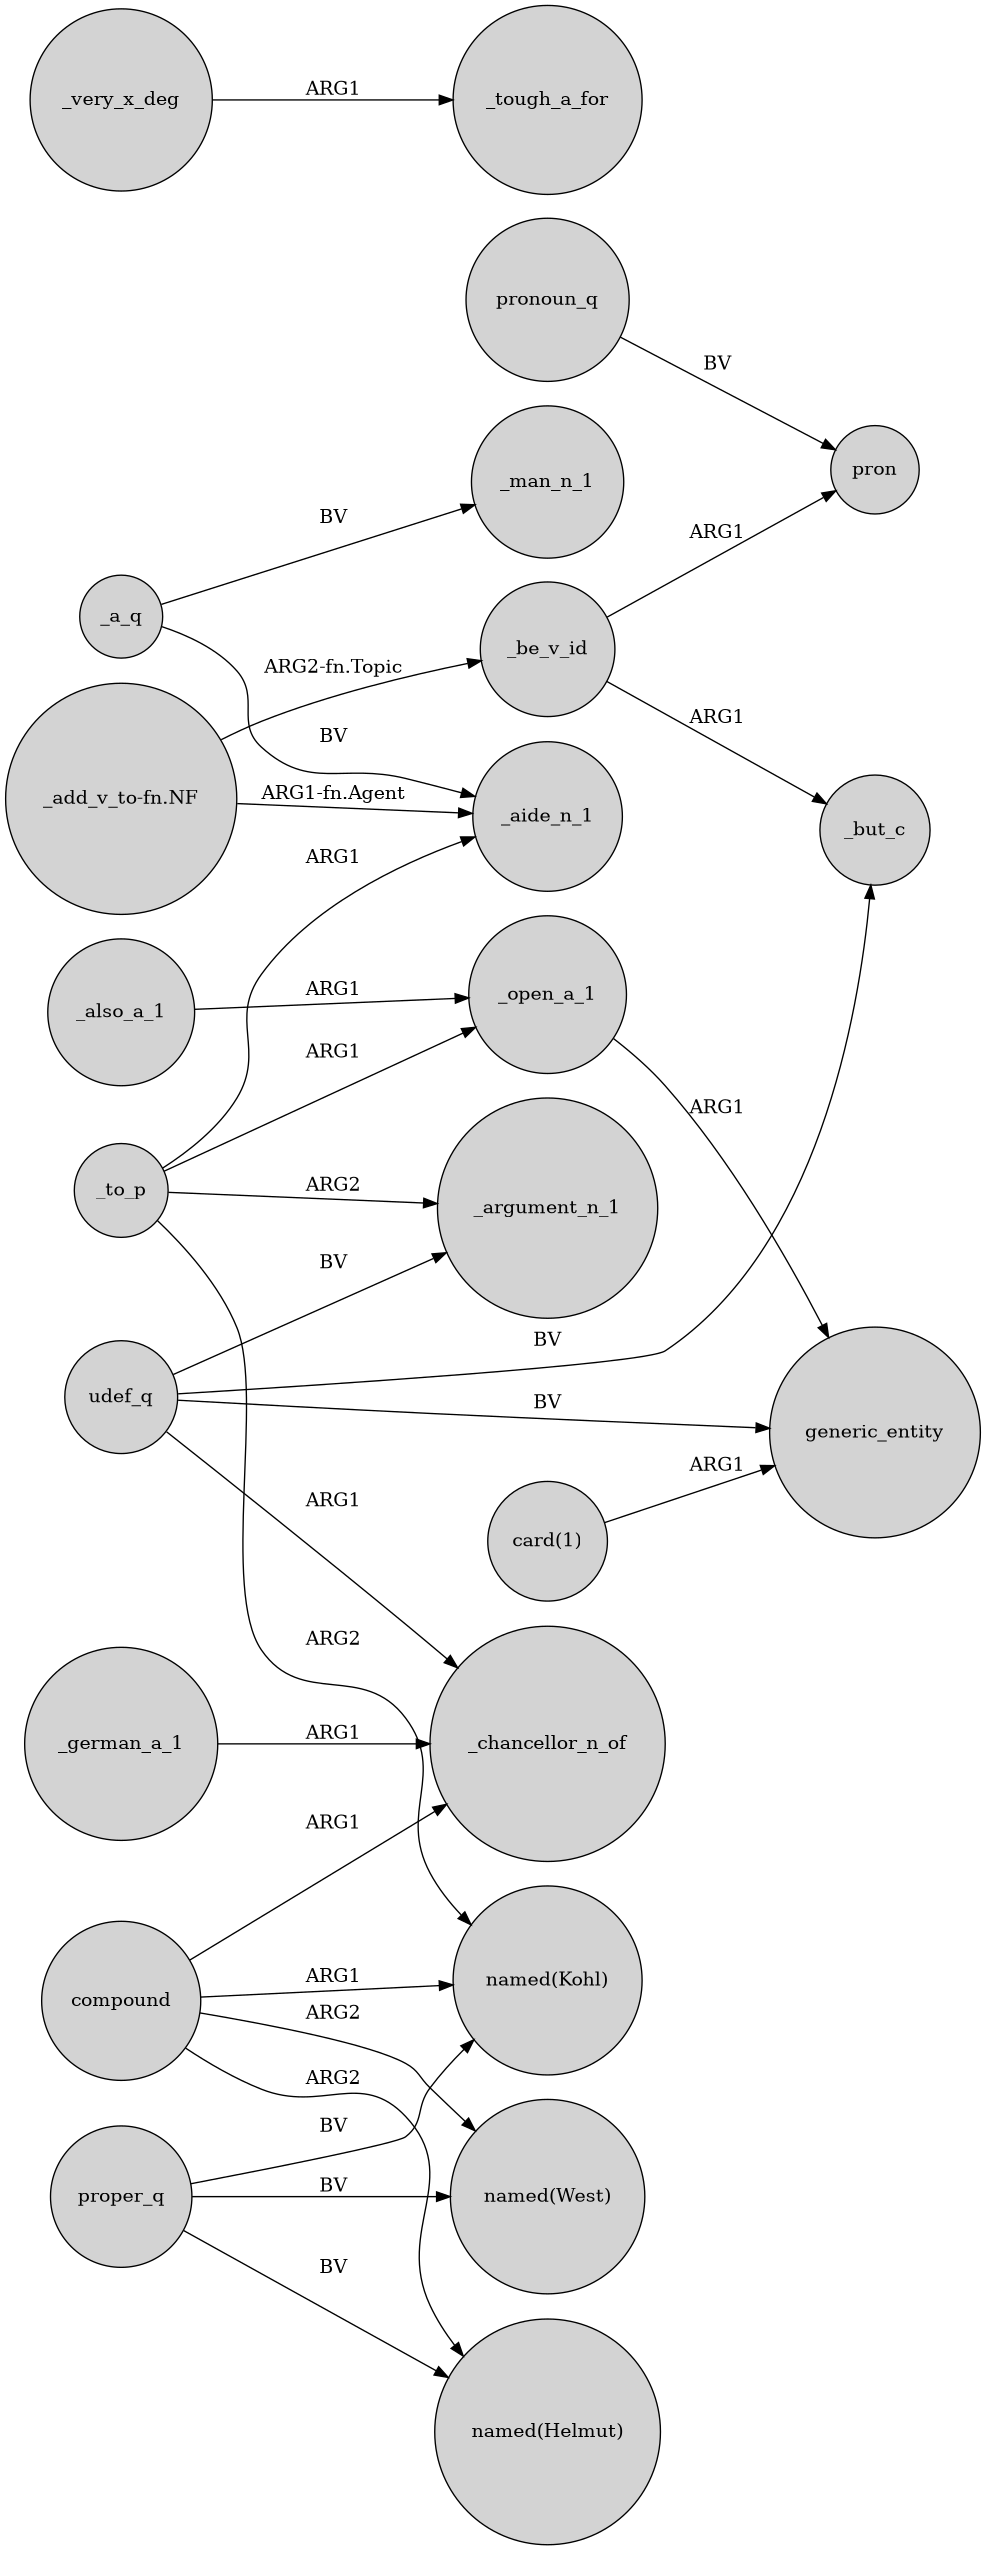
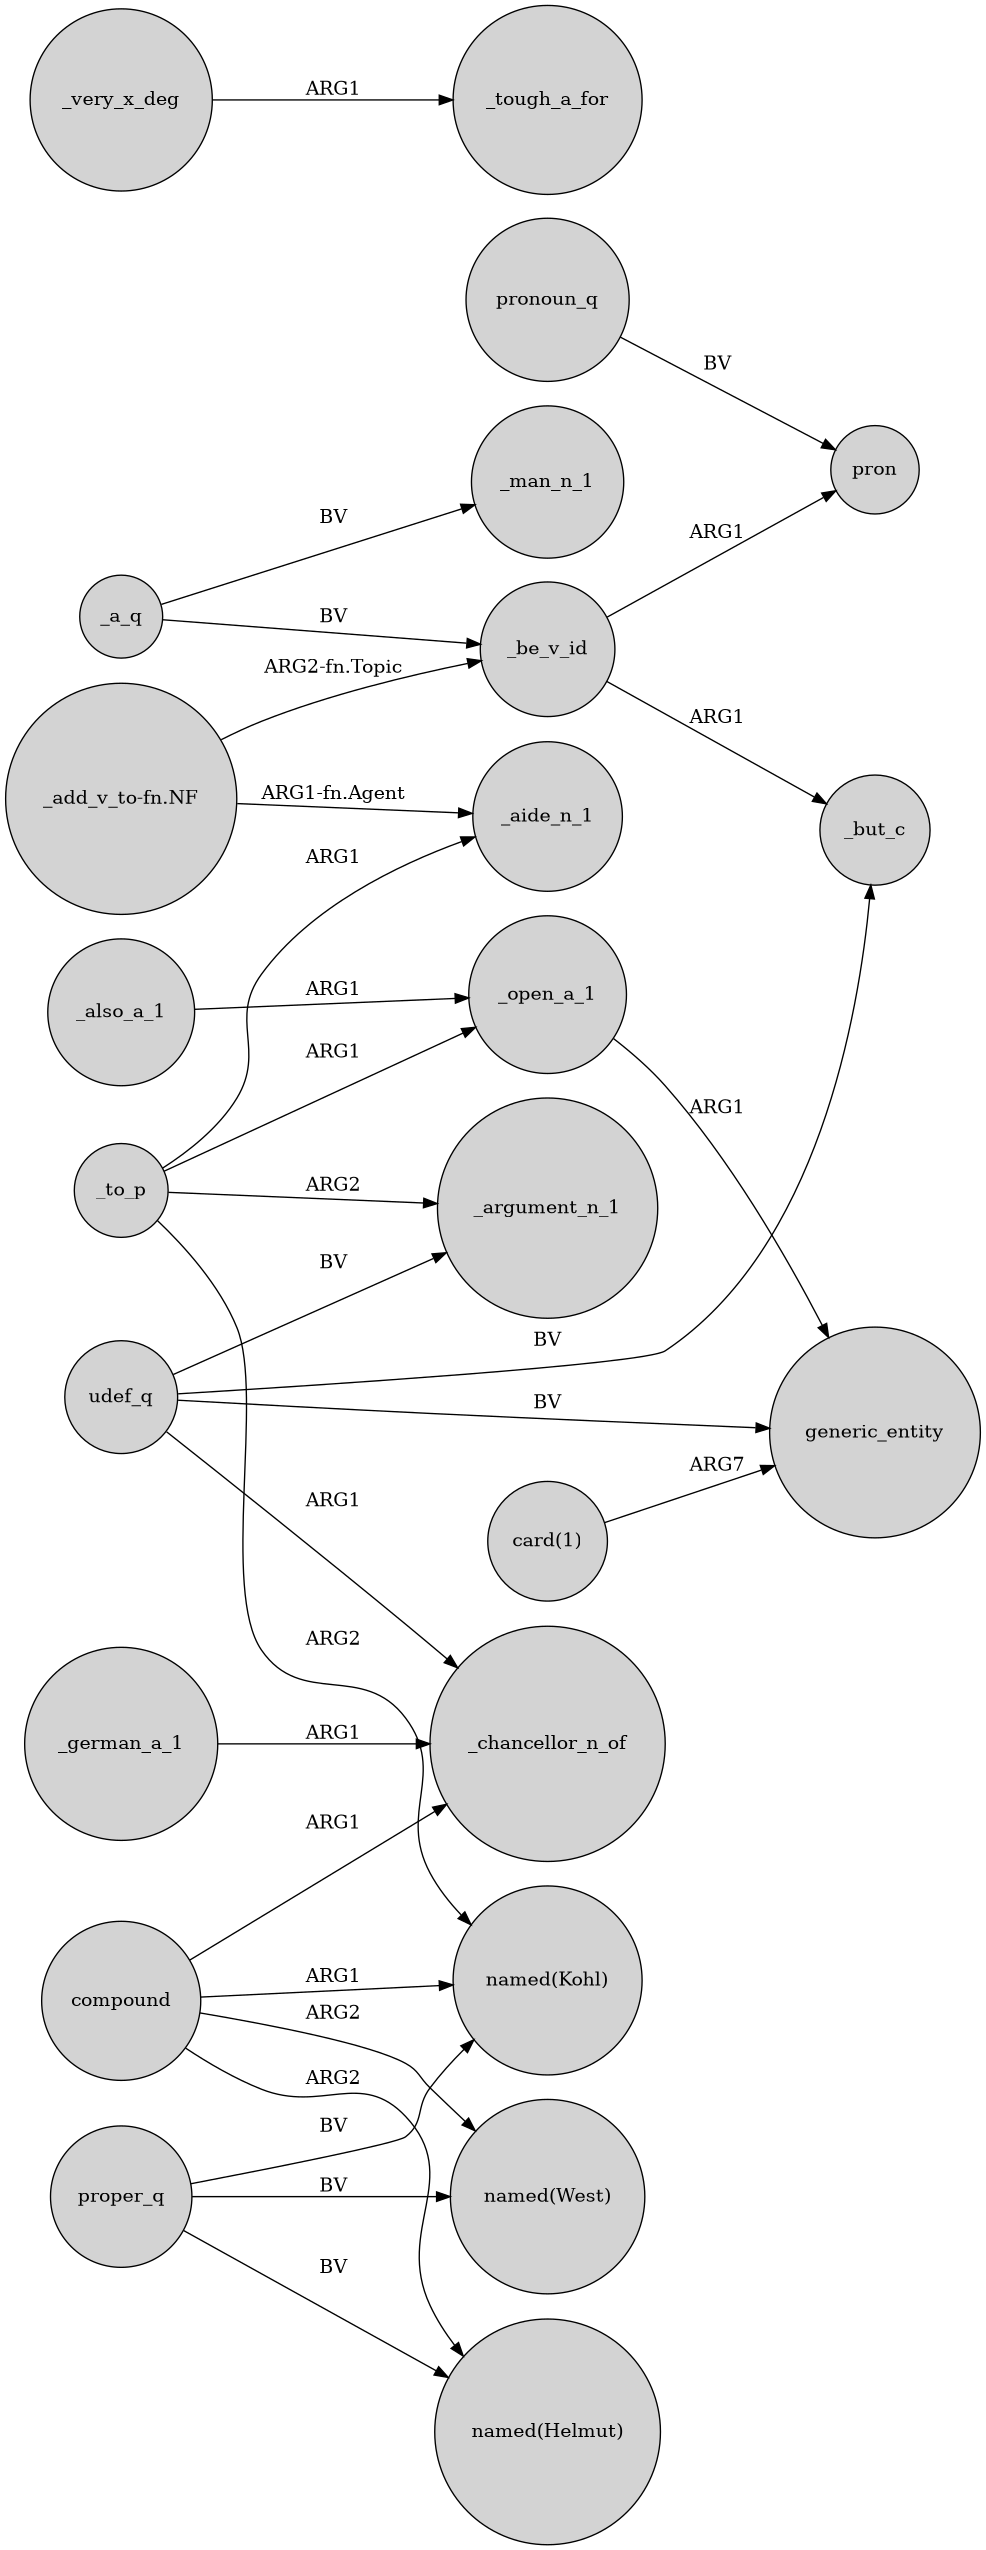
(277, 759) -> (315, 631)
(717, 1466) -> (717, 1466)
